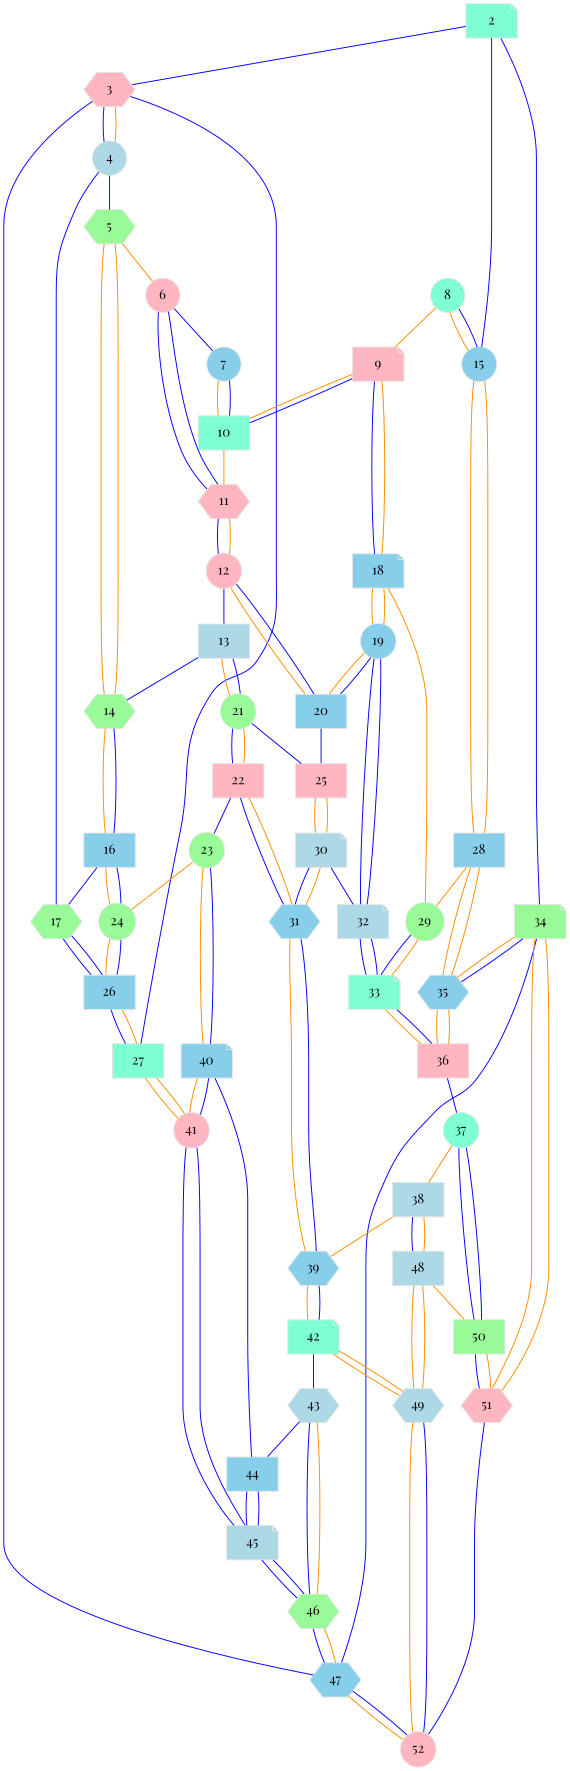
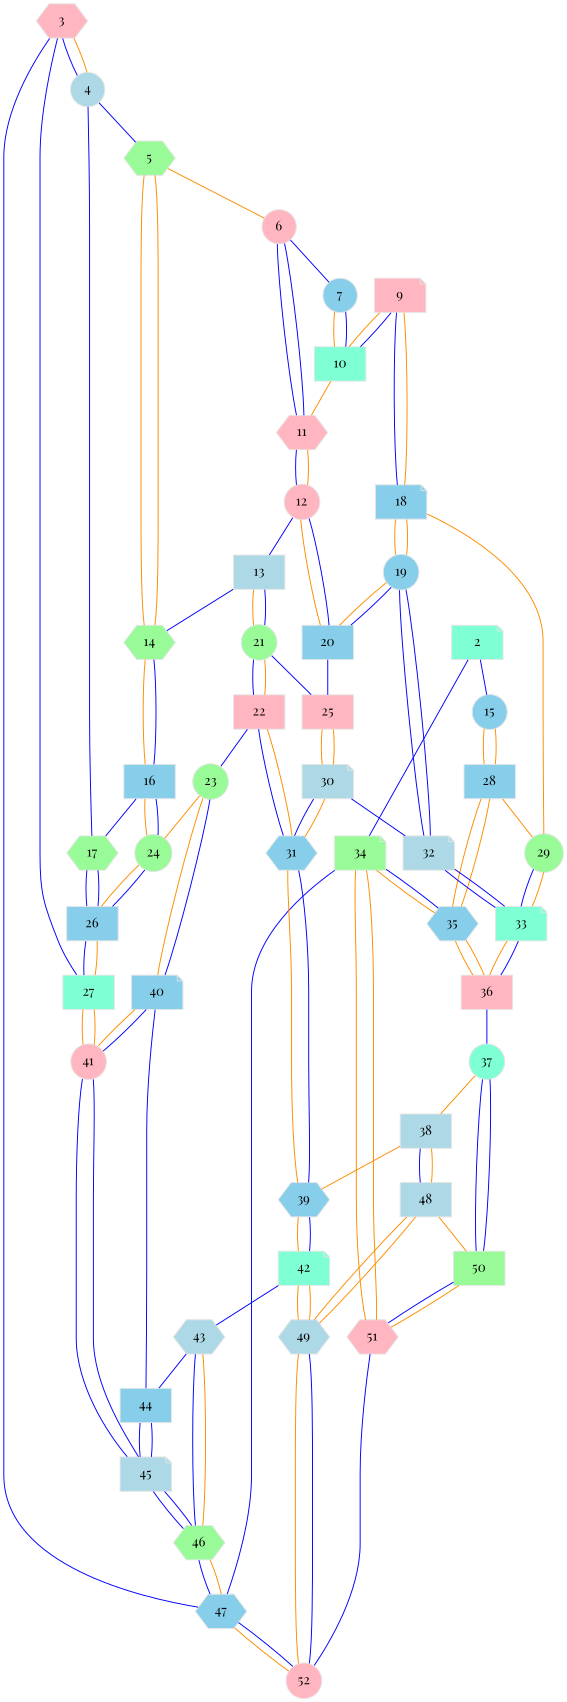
(299, 56) -> none
(448, 295) -> none
